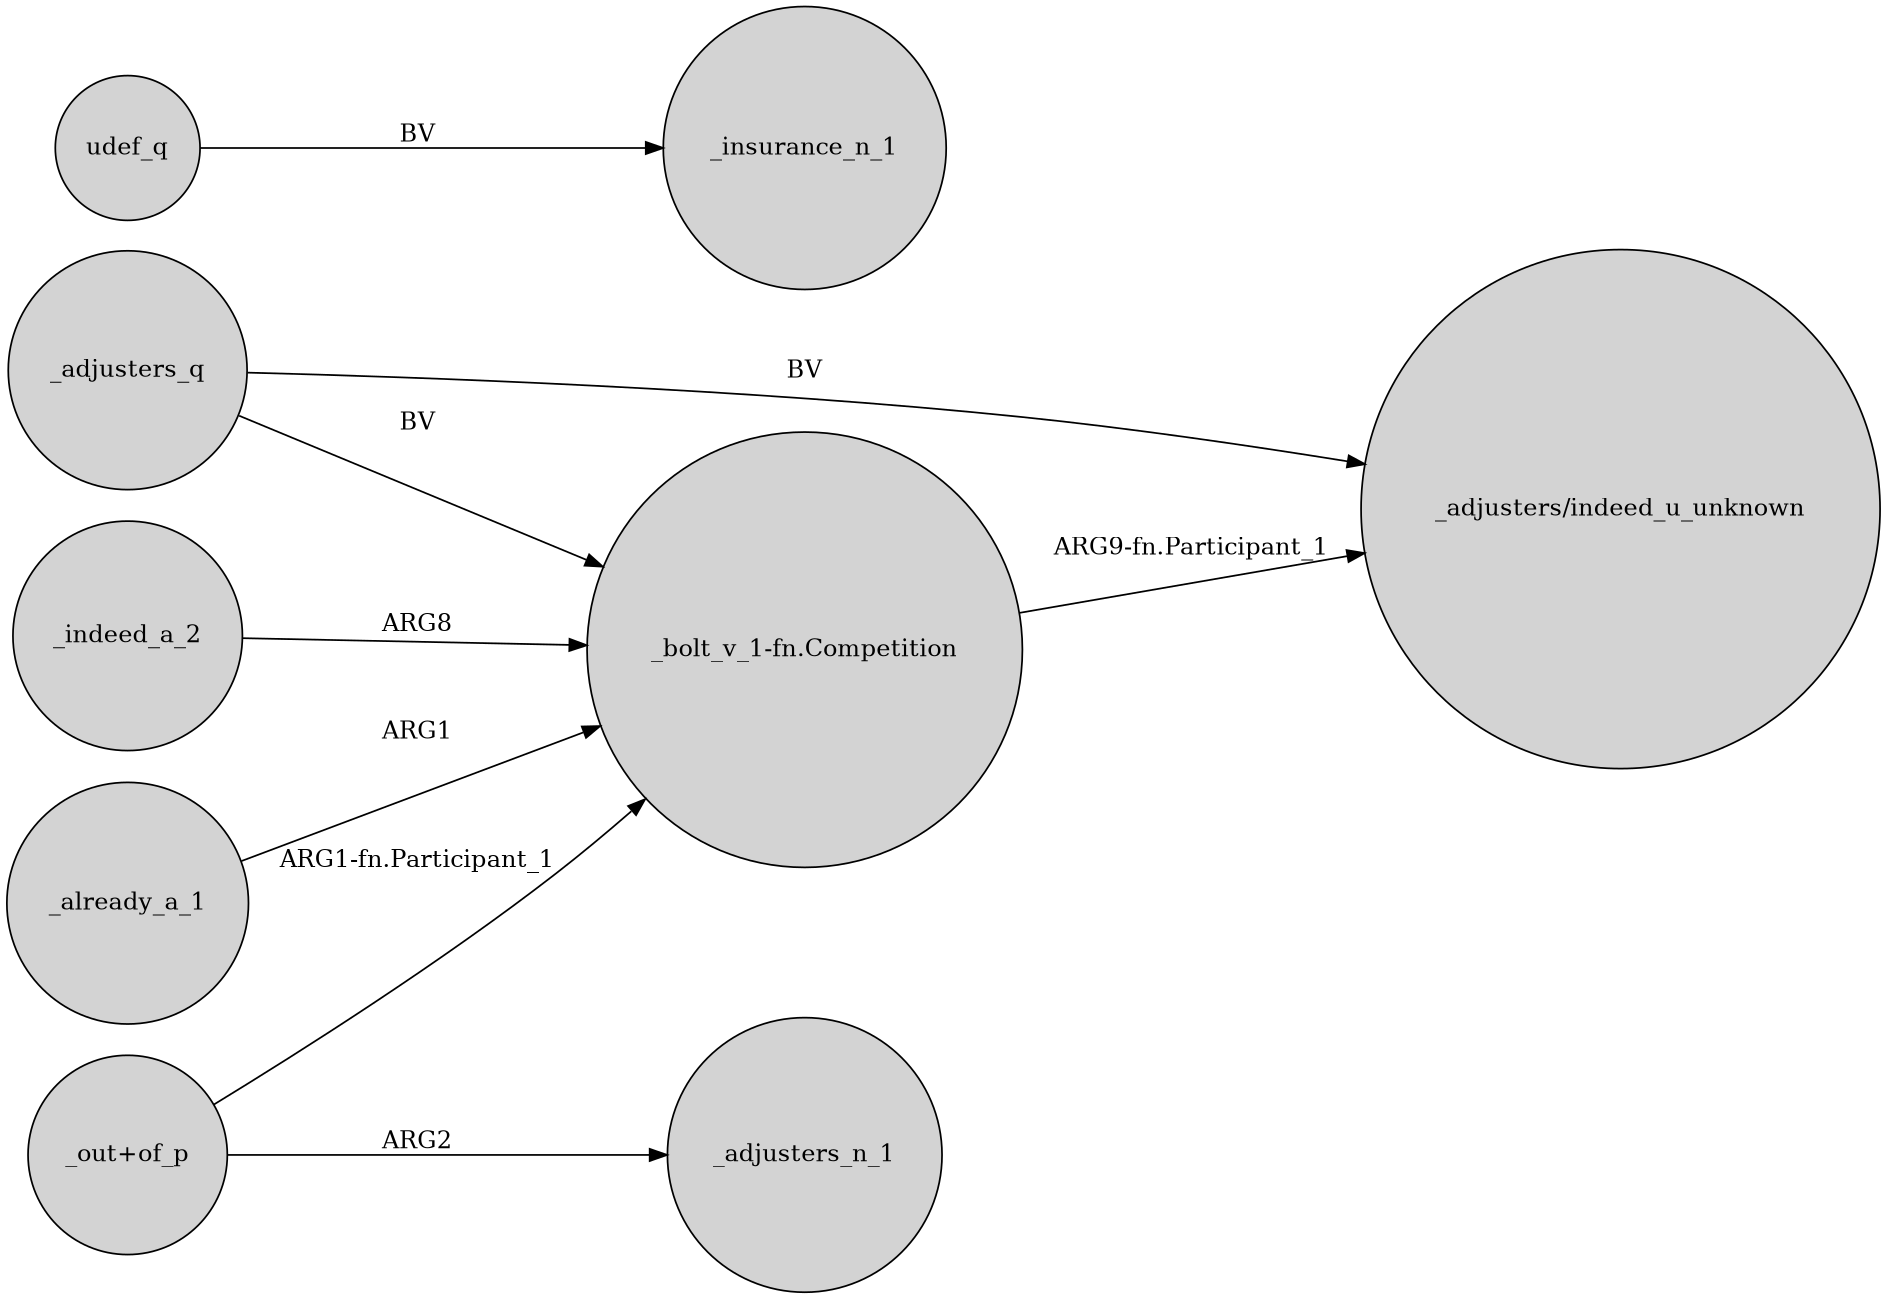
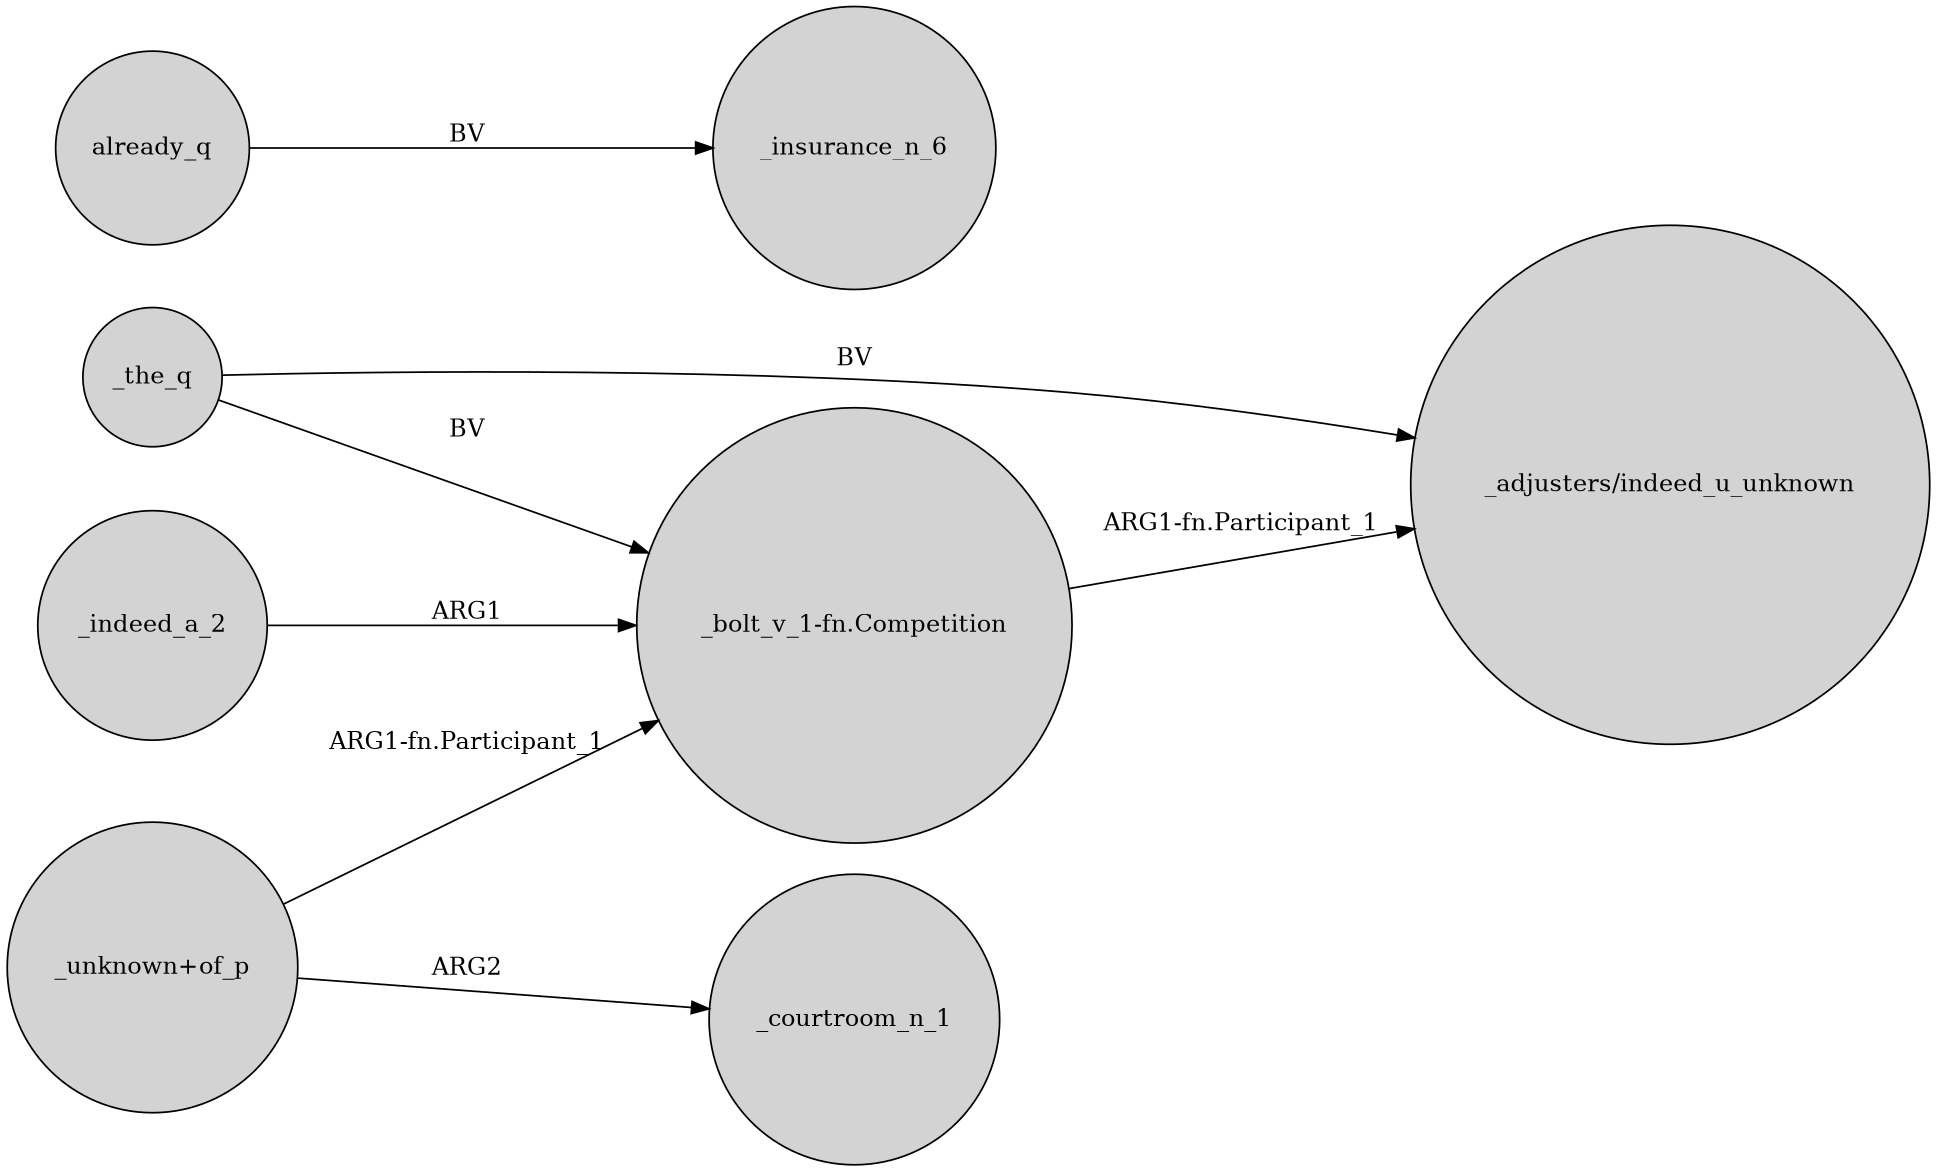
(128, 148) -> (153, 148)
(805, 148) -> (854, 148)
(128, 370) -> (153, 377)
(1192, 548) -> (1241, 524)
(418, 625) -> (467, 612)
(128, 903) -> none
(128, 1155) -> (153, 967)
(805, 1155) -> (854, 1020)
